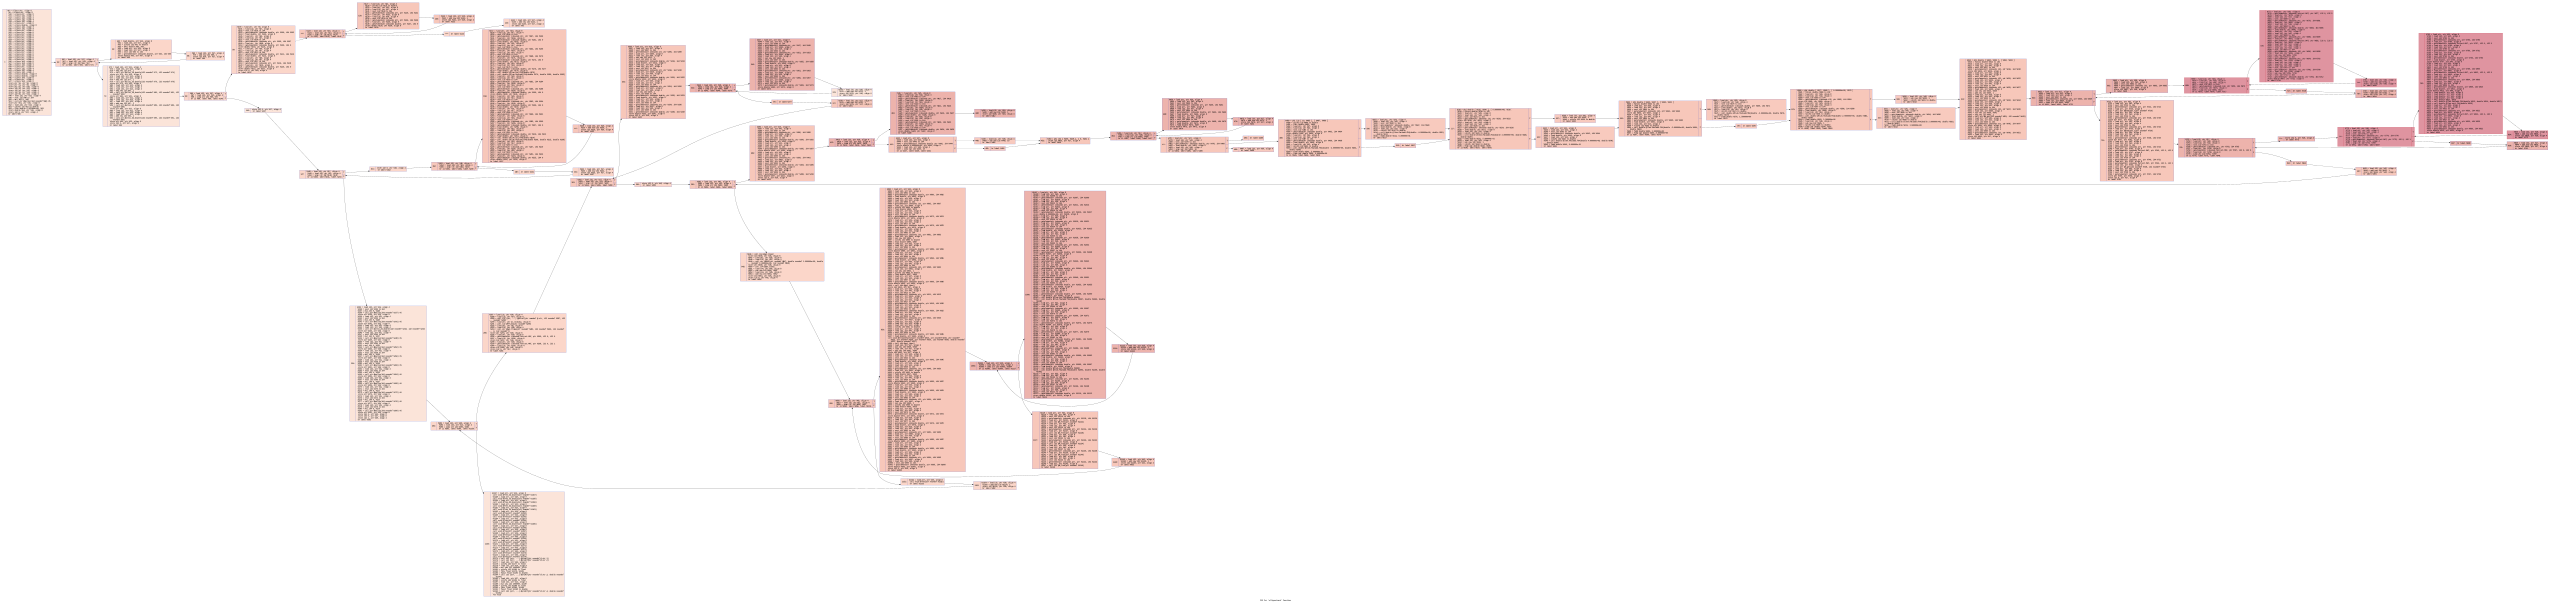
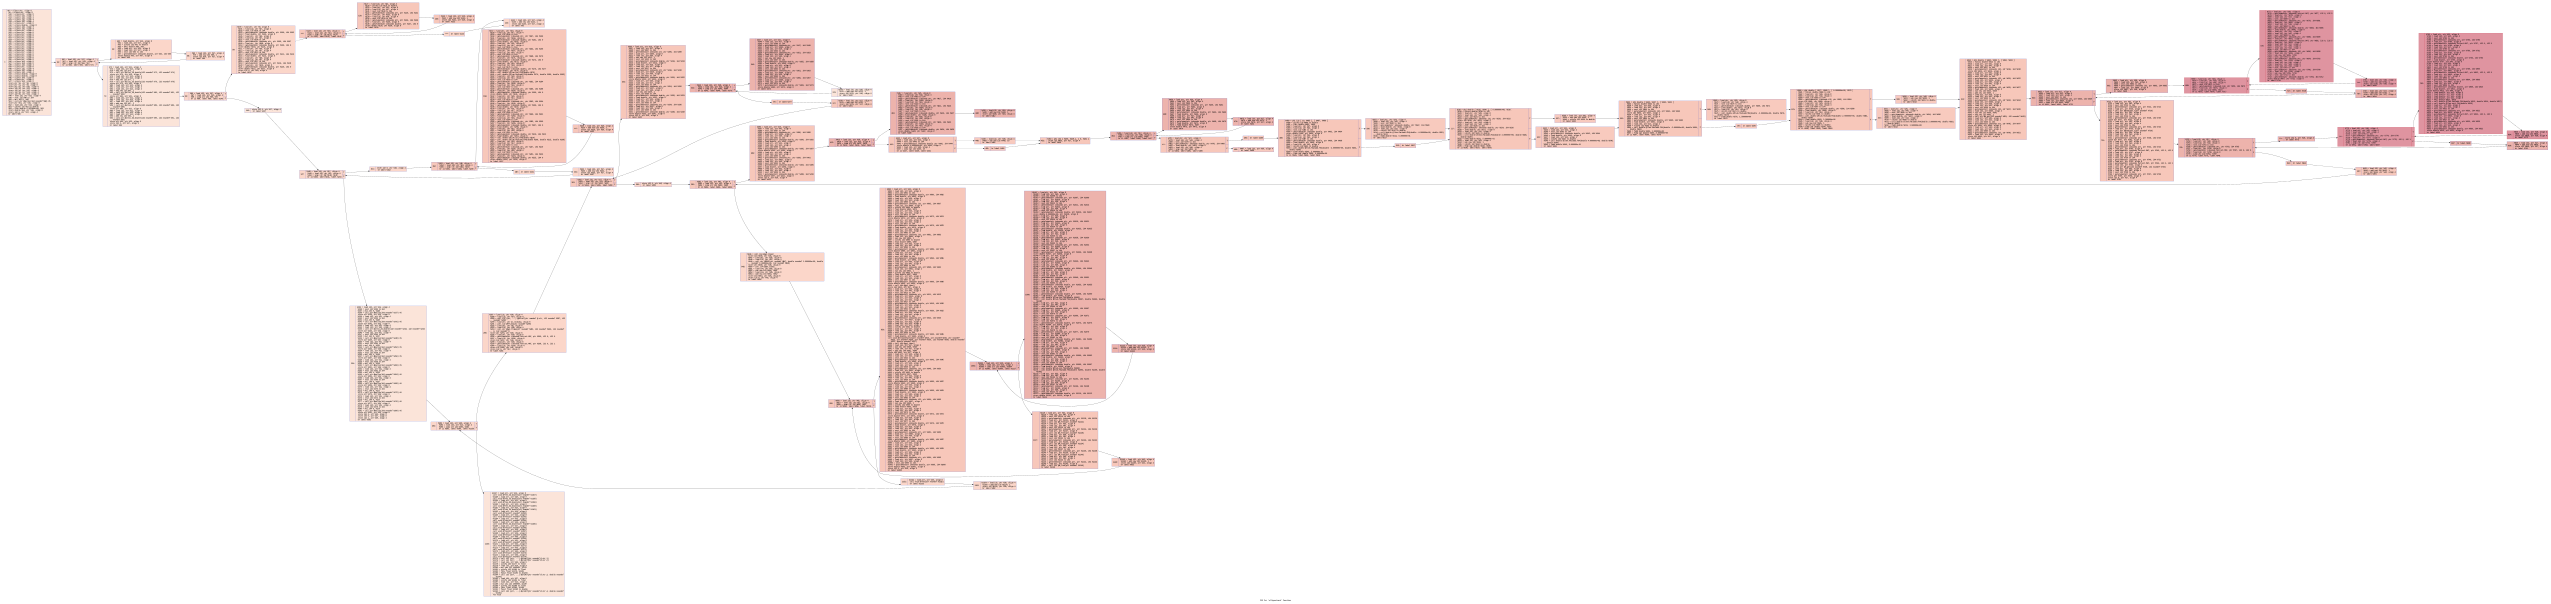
(1253, 143) -> (1270, 138)
(477, 151) -> (478, 84)
